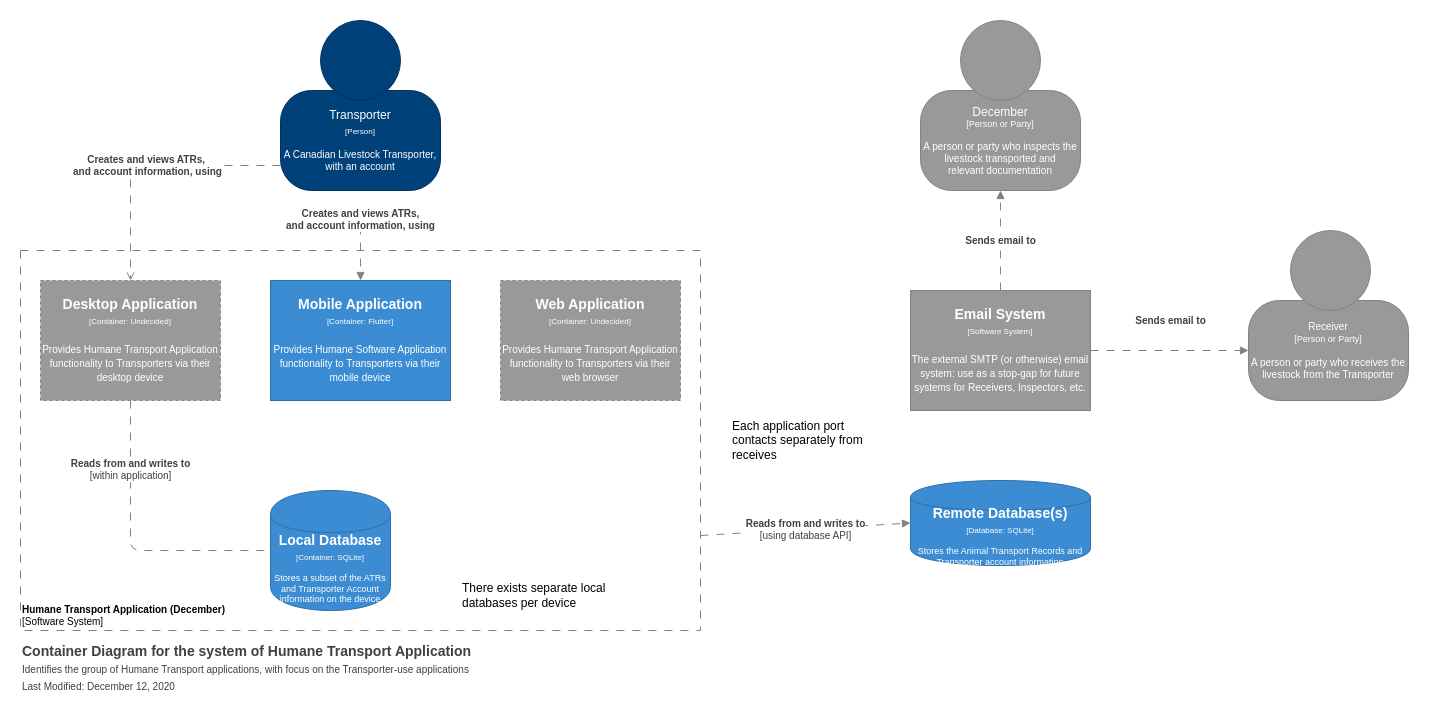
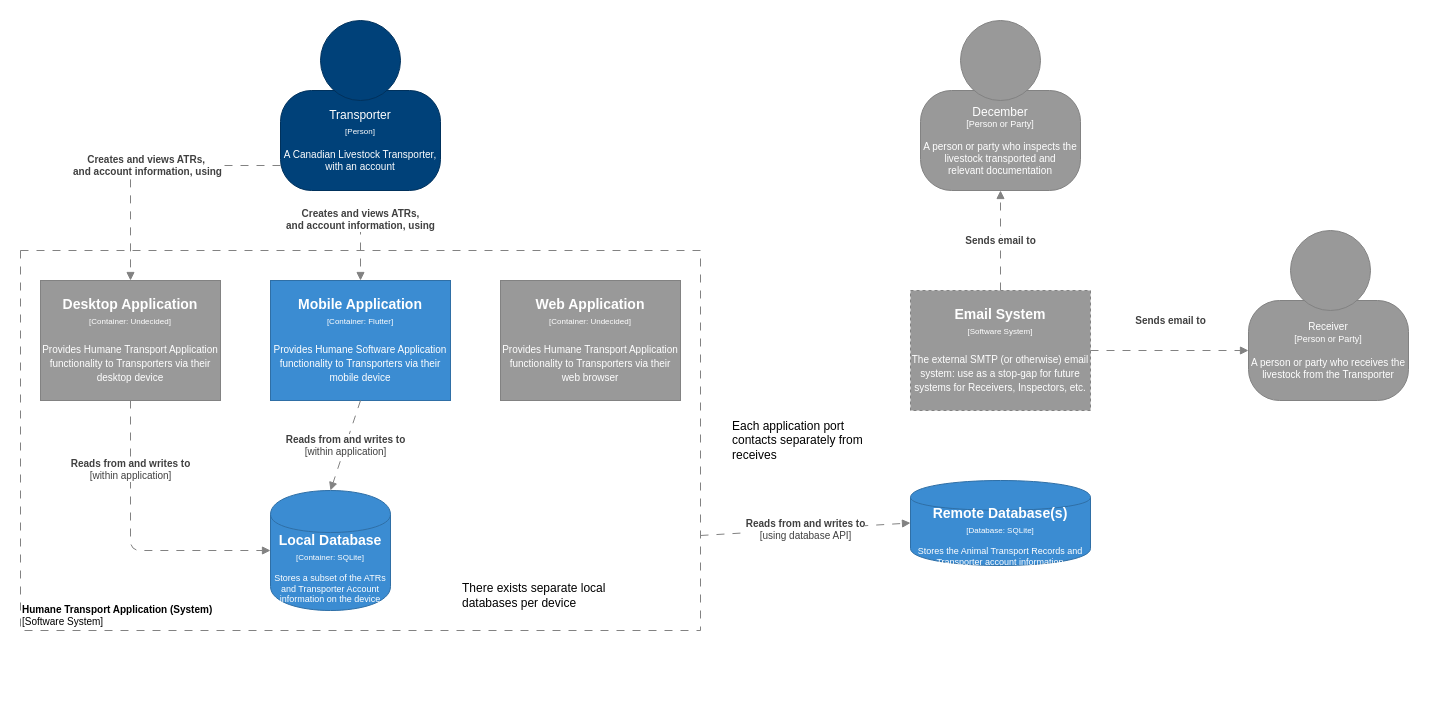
(131, 274) -> (131, 271)
(131, 341) -> (131, 341)
(591, 341) -> (591, 341)
(1001, 351) -> (1001, 351)
none -> (344, 449)
(265, 551) -> (261, 551)
(124, 616) -> (118, 616)
(251, 666) -> none
